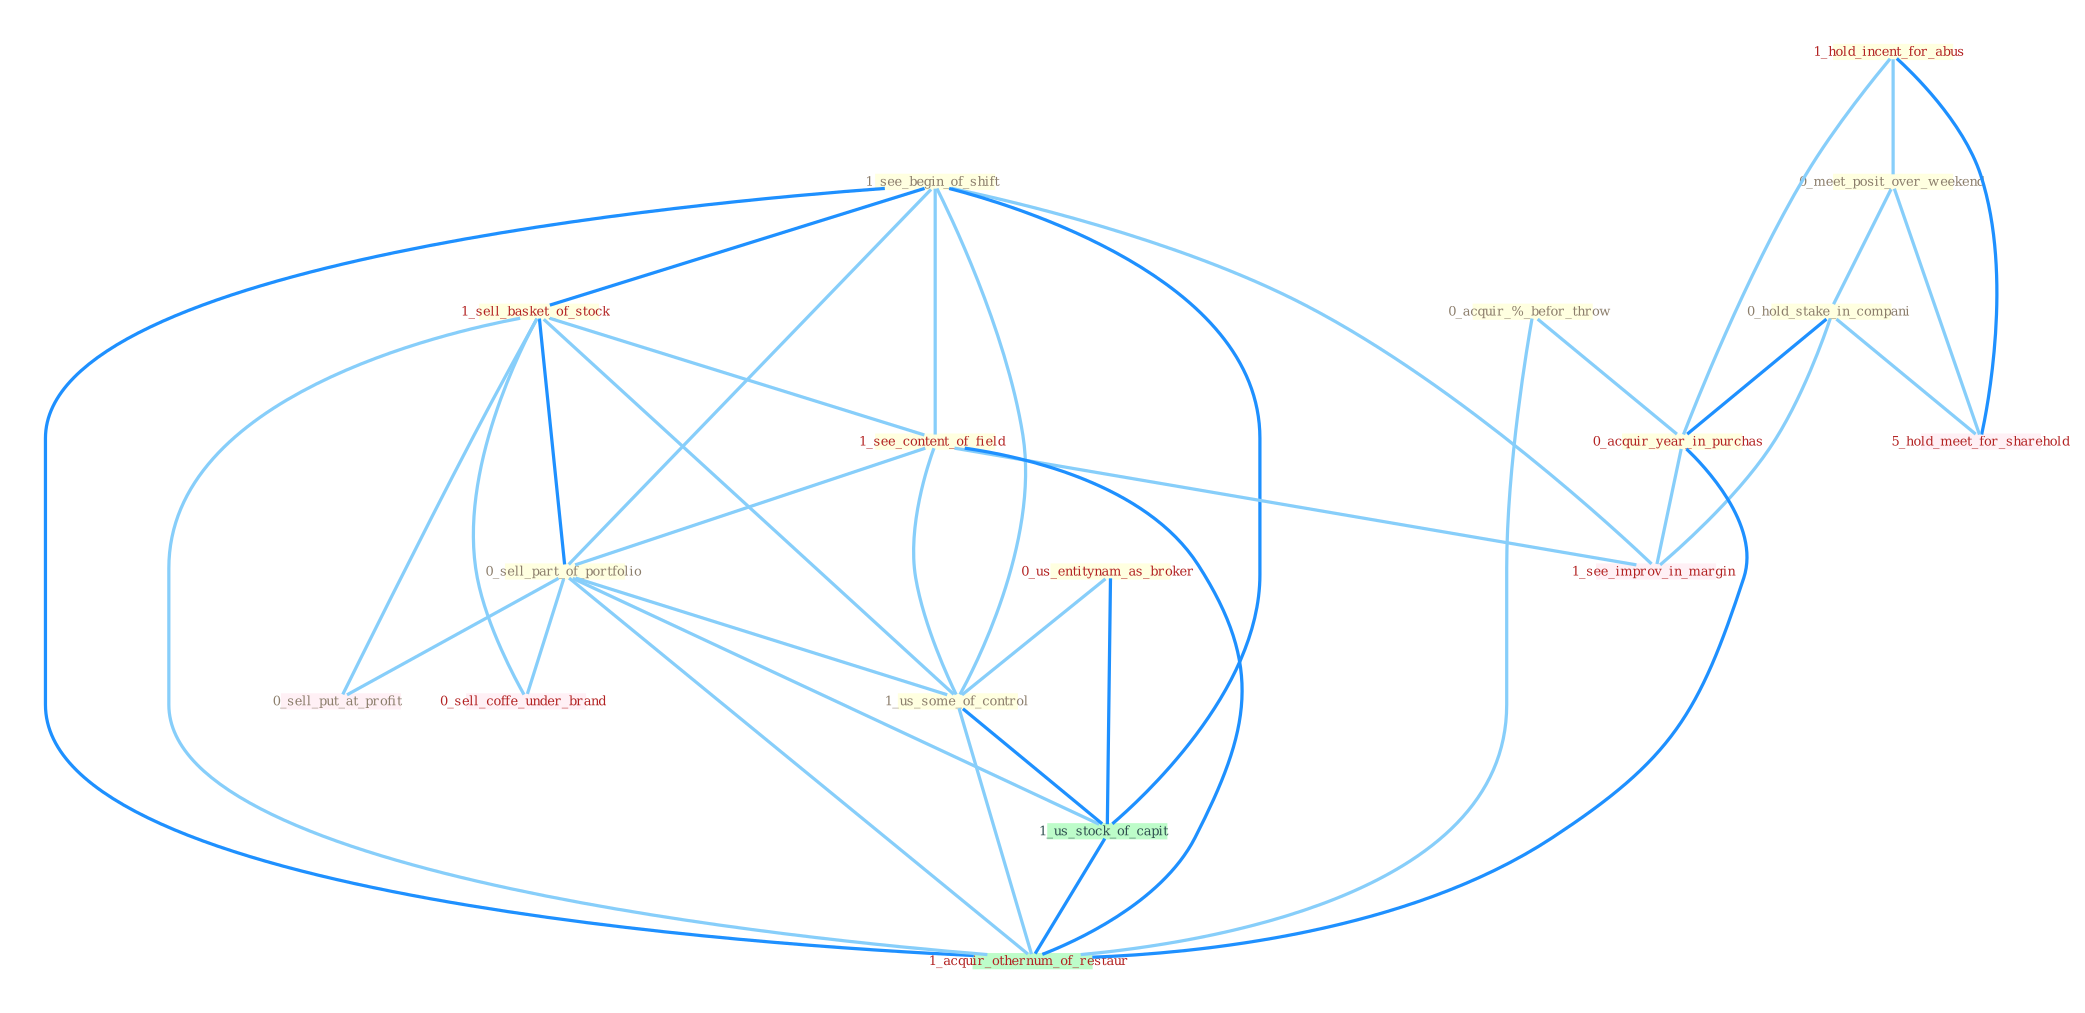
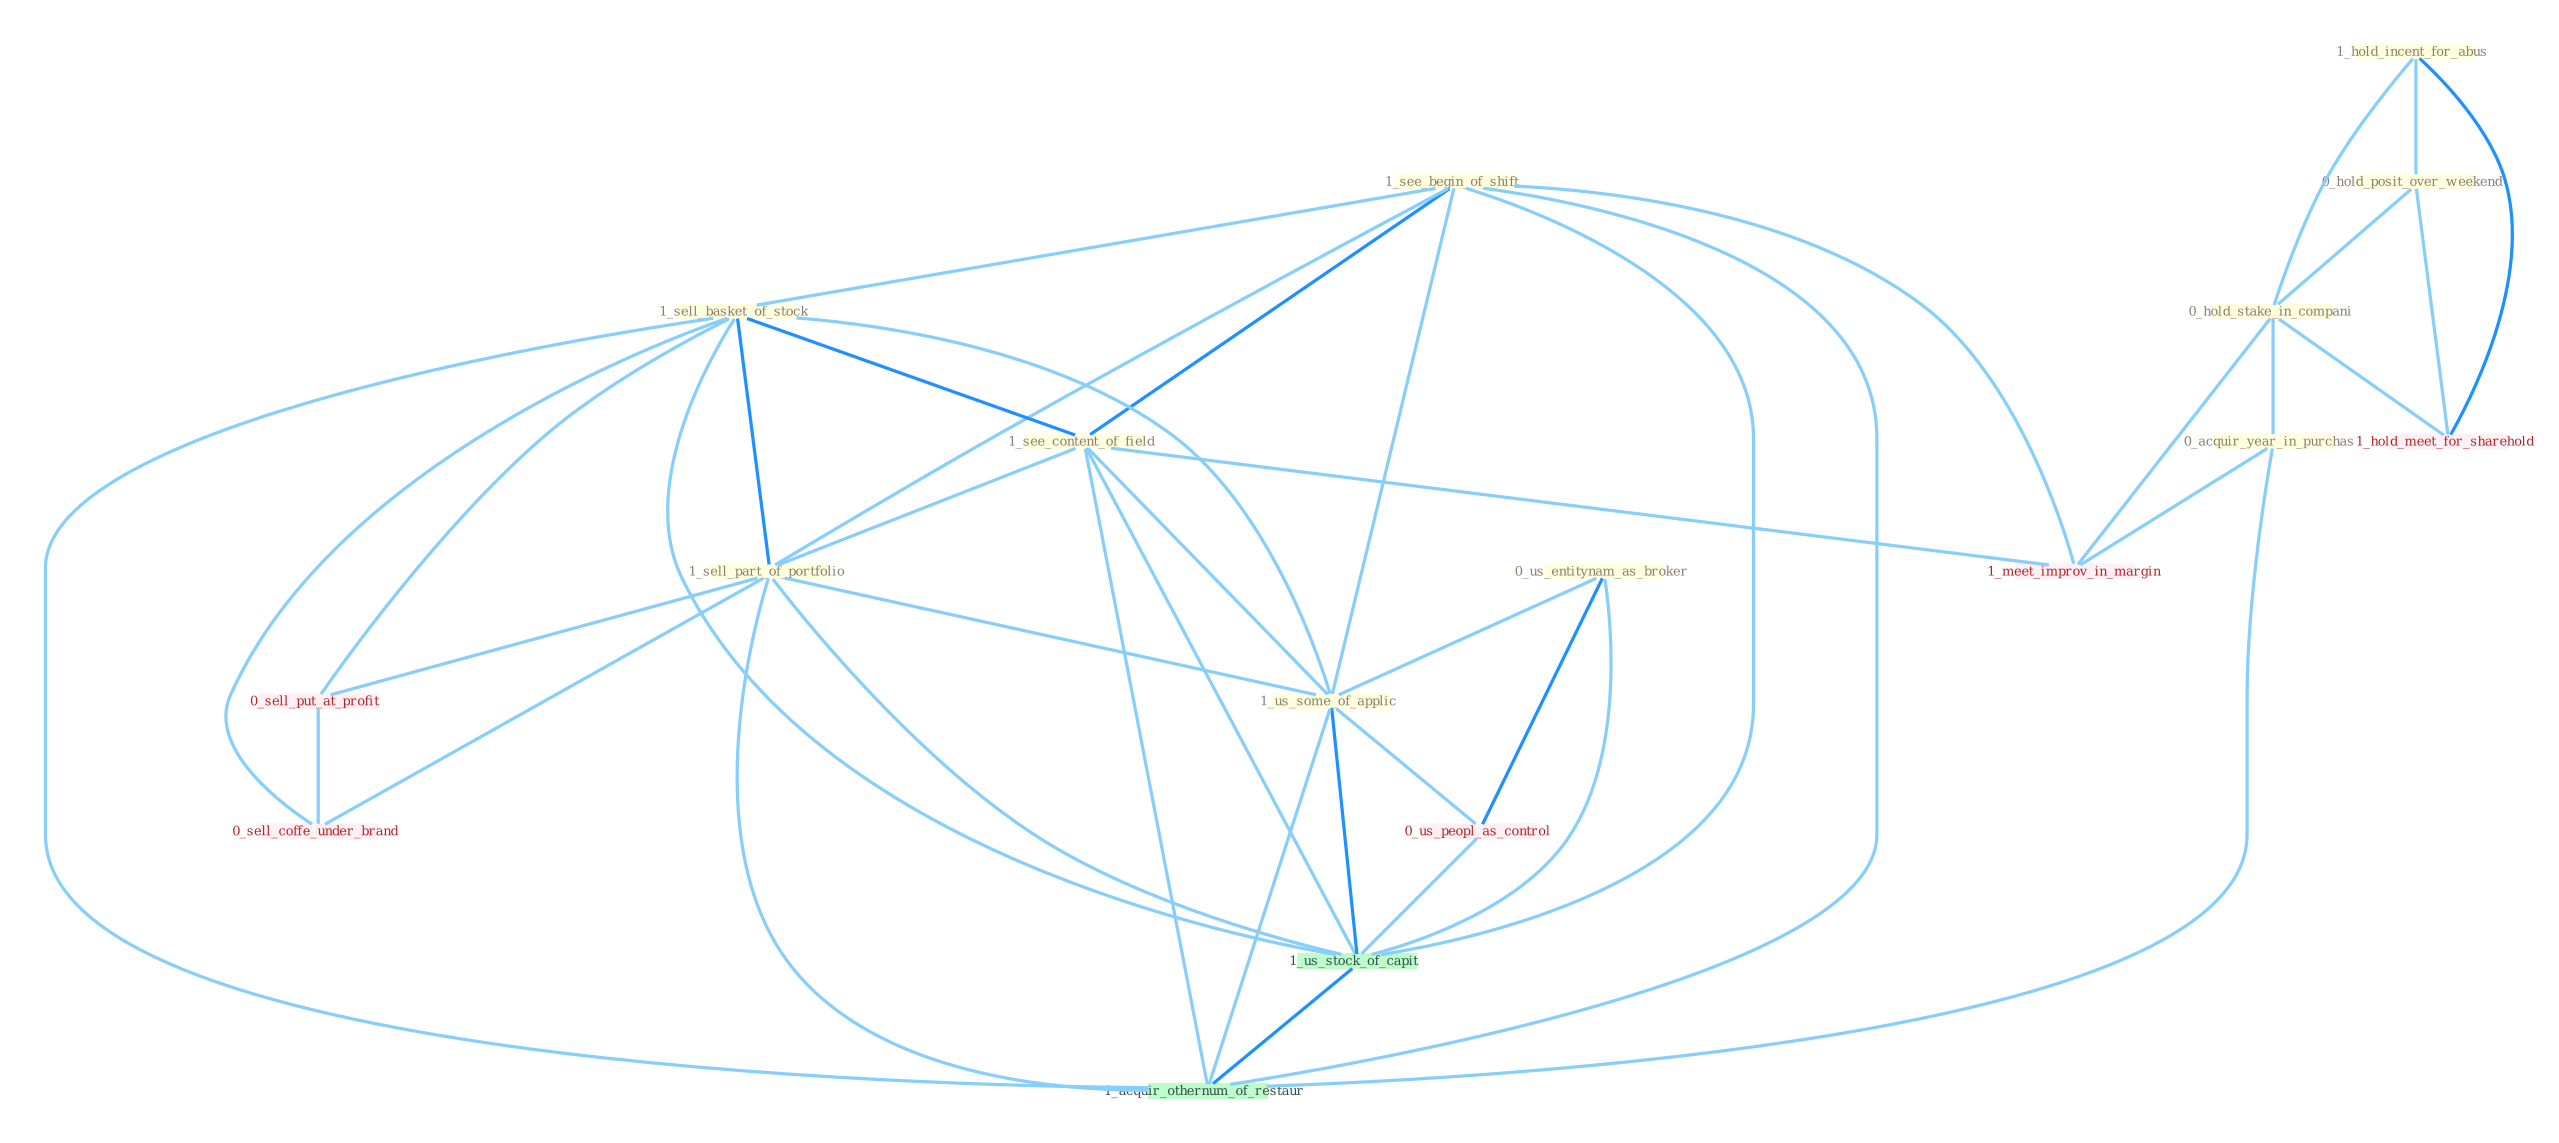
(1893, 52) -> (2416, 52)
(1893, 182) -> (2416, 182)
(1771, 238) -> (2329, 174)
(737, 247) -> (1096, 247)
(539, 312) -> (737, 312)
(935, 312) -> (1270, 312)
(1533, 312) -> none
(718, 371) -> (911, 377)
(1757, 377) -> (2273, 377)
(935, 442) -> (1085, 442)
(1682, 442) -> (2273, 442)
(1981, 442) -> (2448, 442)
(1260, 443) -> (1754, 611)
(565, 572) -> (770, 572)
(1111, 572) -> (1604, 572)
(1656, 572) -> (2075, 572)
(45, 617) -> (1877, 743)
(1230, 629) -> (1146, 767)
(341, 701) -> (318, 701)
(958, 701) -> (1331, 701)
(1109, 701) -> (1576, 823)
none -> (1221, 701)
none -> (849, 765)
none -> (318, 766)
none -> (1481, 831)
(1552, 838) -> (1981, 1004)
(1033, 961) -> (1208, 1091)
